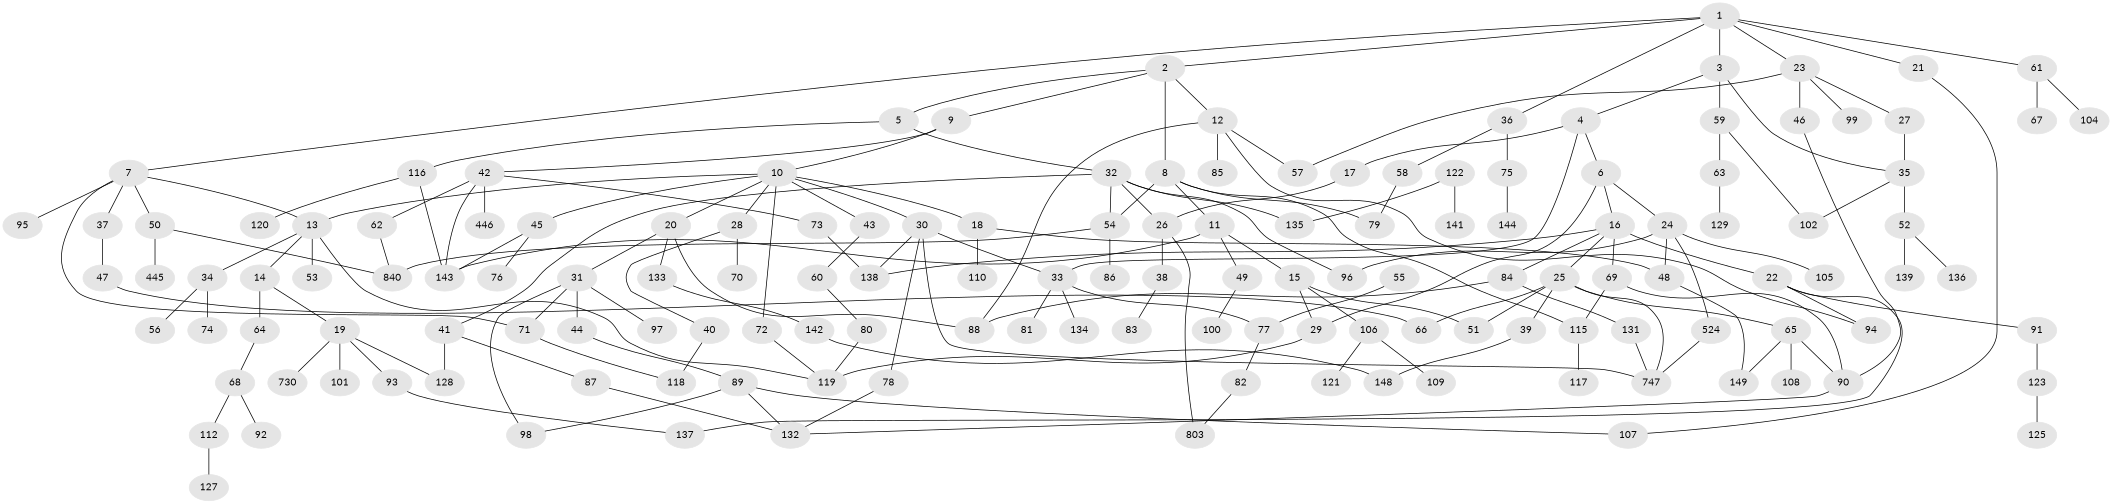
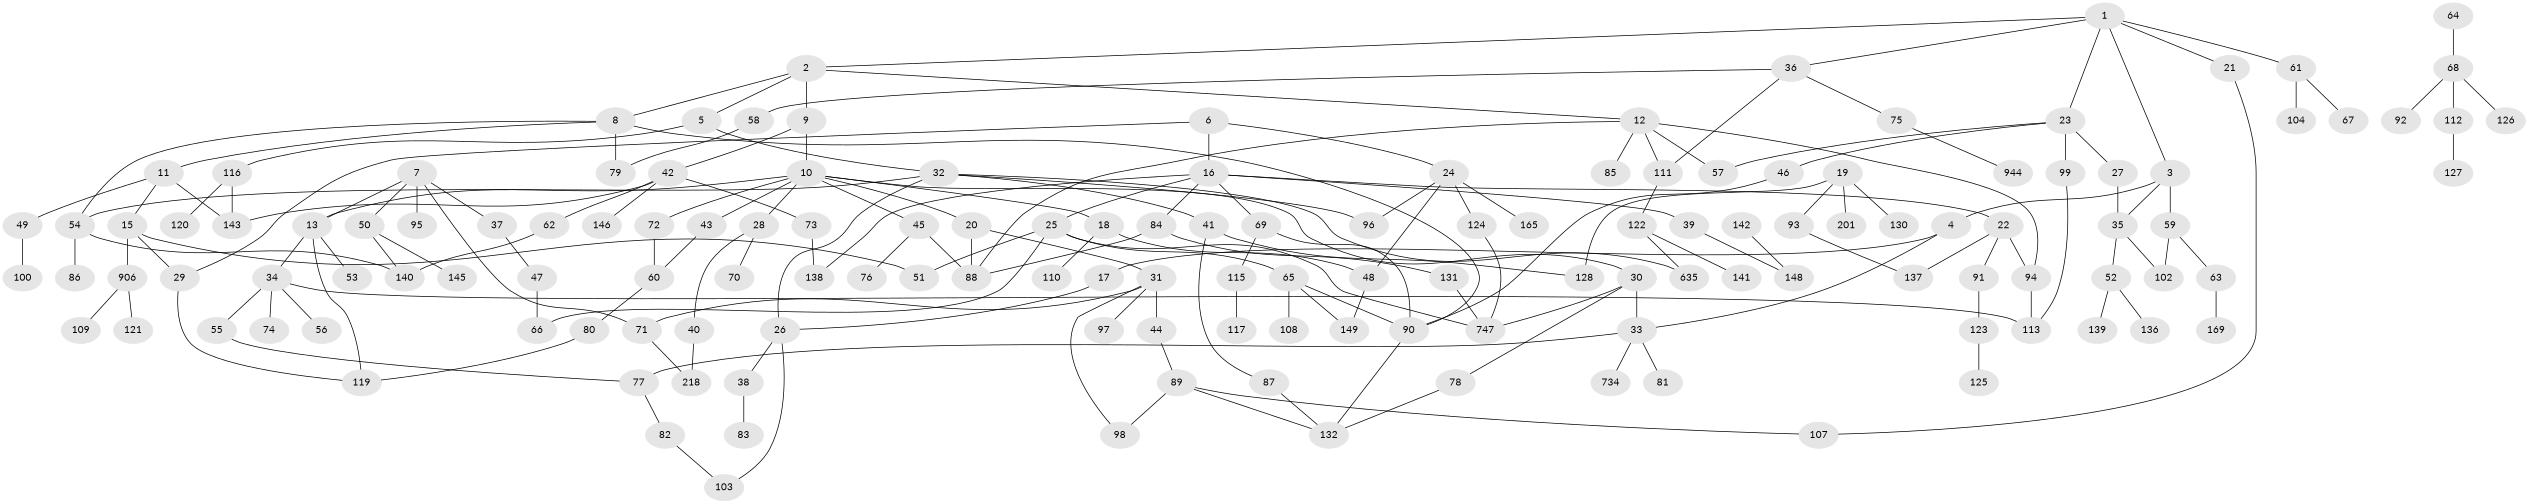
(922, 77) -> none
none -> (2506, 121)
(1591, 147) -> none
none -> (1663, 173)
(485, 226) -> (602, 226)
(1295, 226) -> (1689, 278)
(1507, 226) -> (2013, 173)
(1720, 226) -> (2216, 330)
(1343, 234) -> (1112, 144)
(497, 248) -> (945, 252)
(896, 252) -> none
(155, 278) -> (457, 278)
(260, 278) -> none
(392, 278) -> (405, 278)
(657, 278) -> none
(1825, 278) -> (1529, 226)
none -> (245, 304)
(1543, 304) -> (1497, 195)
(1079, 330) -> (1611, 383)
(1369, 330) -> (127, 278)
(1711, 330) -> (1477, 226)
none -> (2031, 330)
(794, 357) -> (654, 252)
(287, 383) -> (1899, 226)
(340, 383) -> (1846, 226)
(676, 383) -> (691, 383)
(1195, 435) -> (724, 488)
